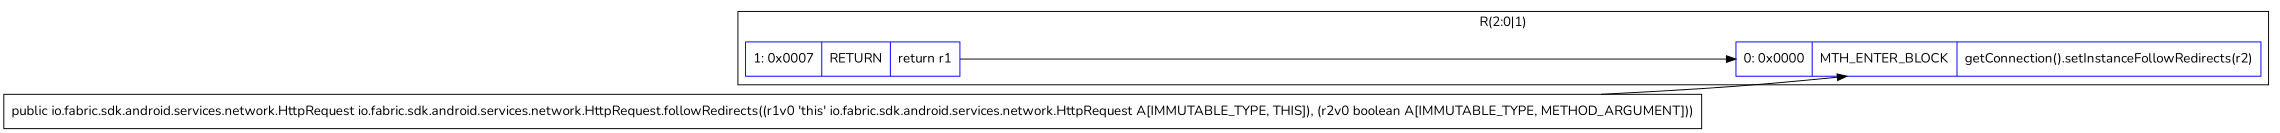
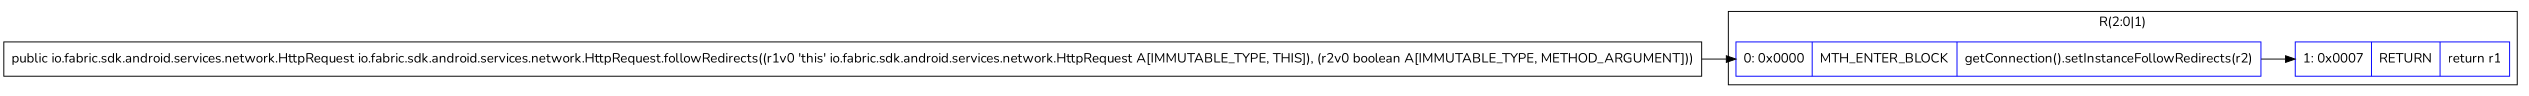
(1343, 59) -> (2273, 59)
